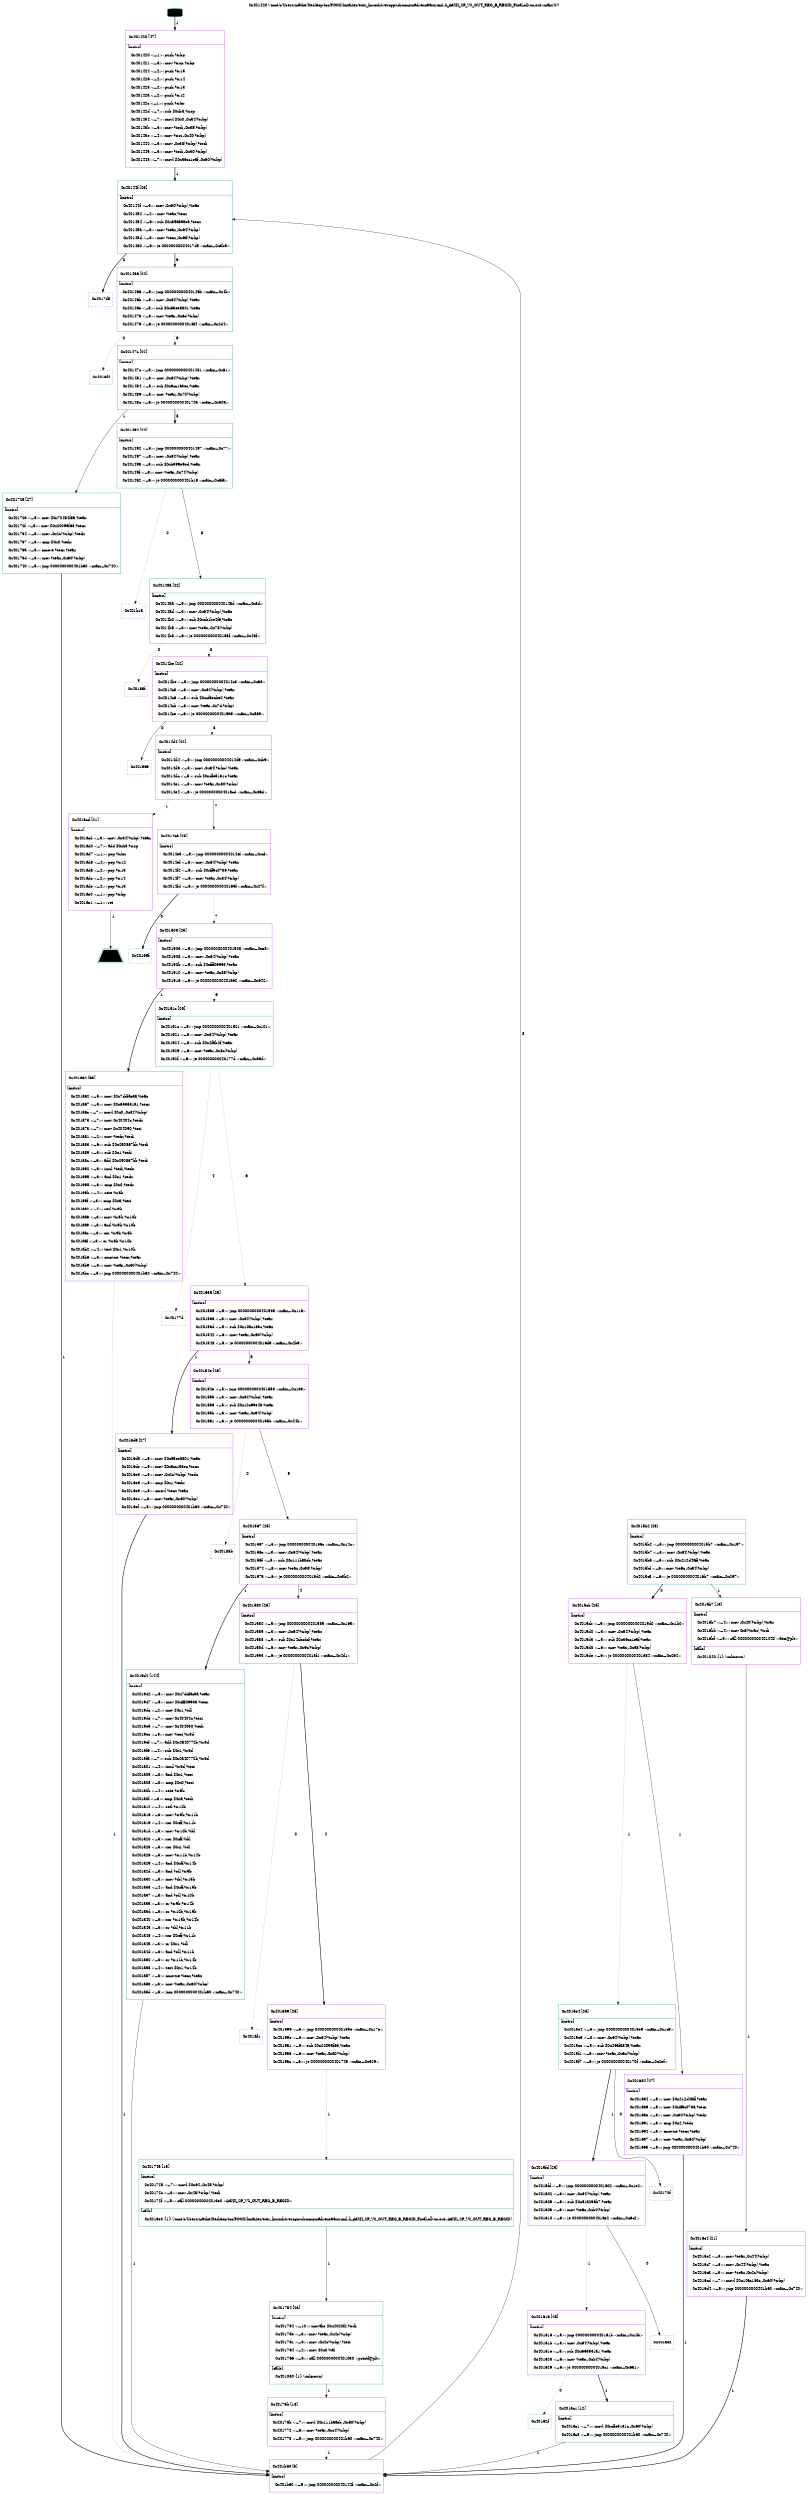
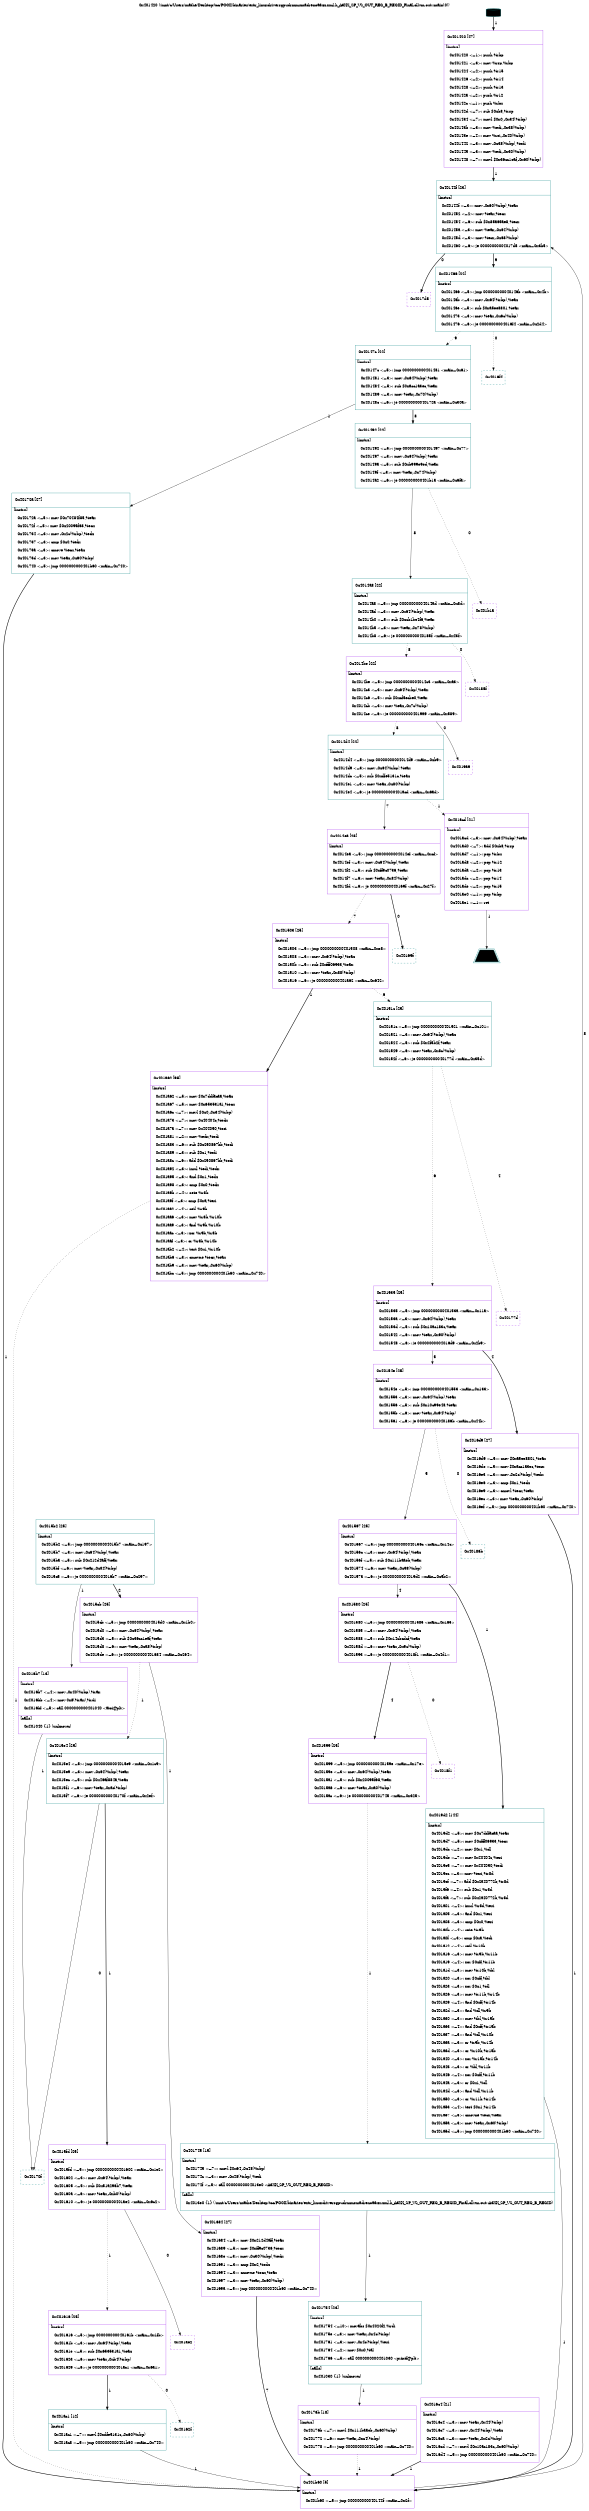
(195, 1357) -> (492, 1357)
(746, 1947) -> (23, 1950)
(685, 2343) -> (267, 2391)
